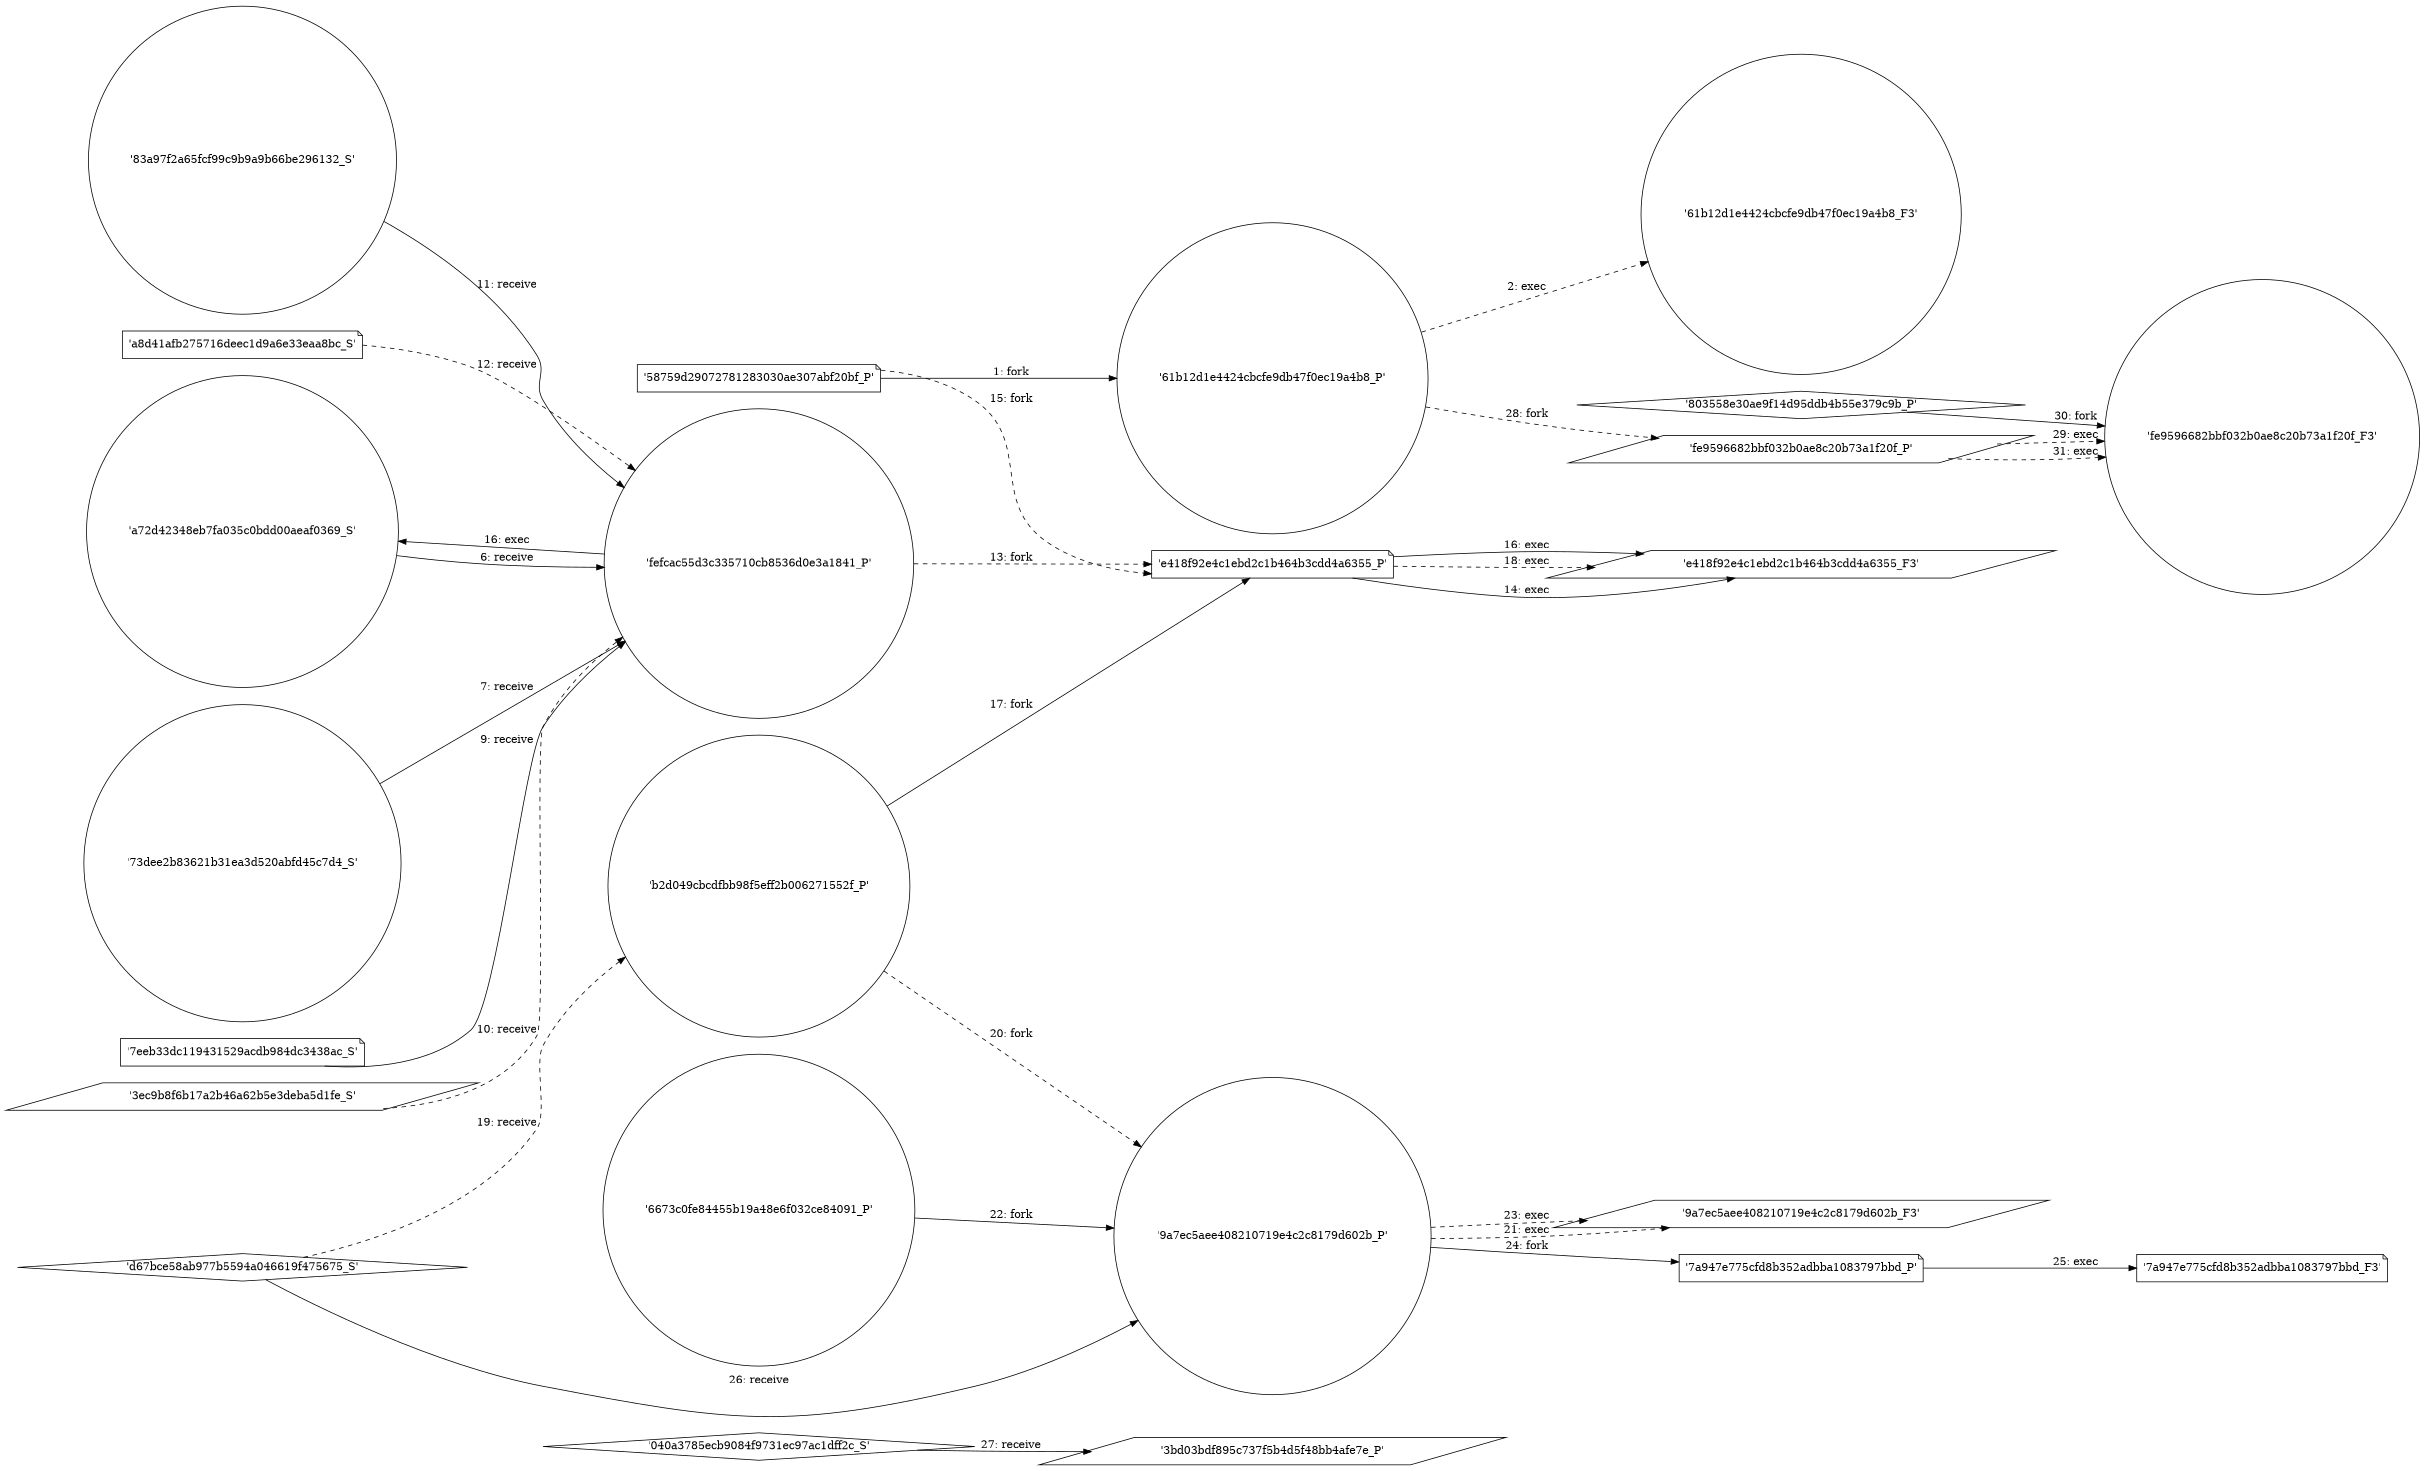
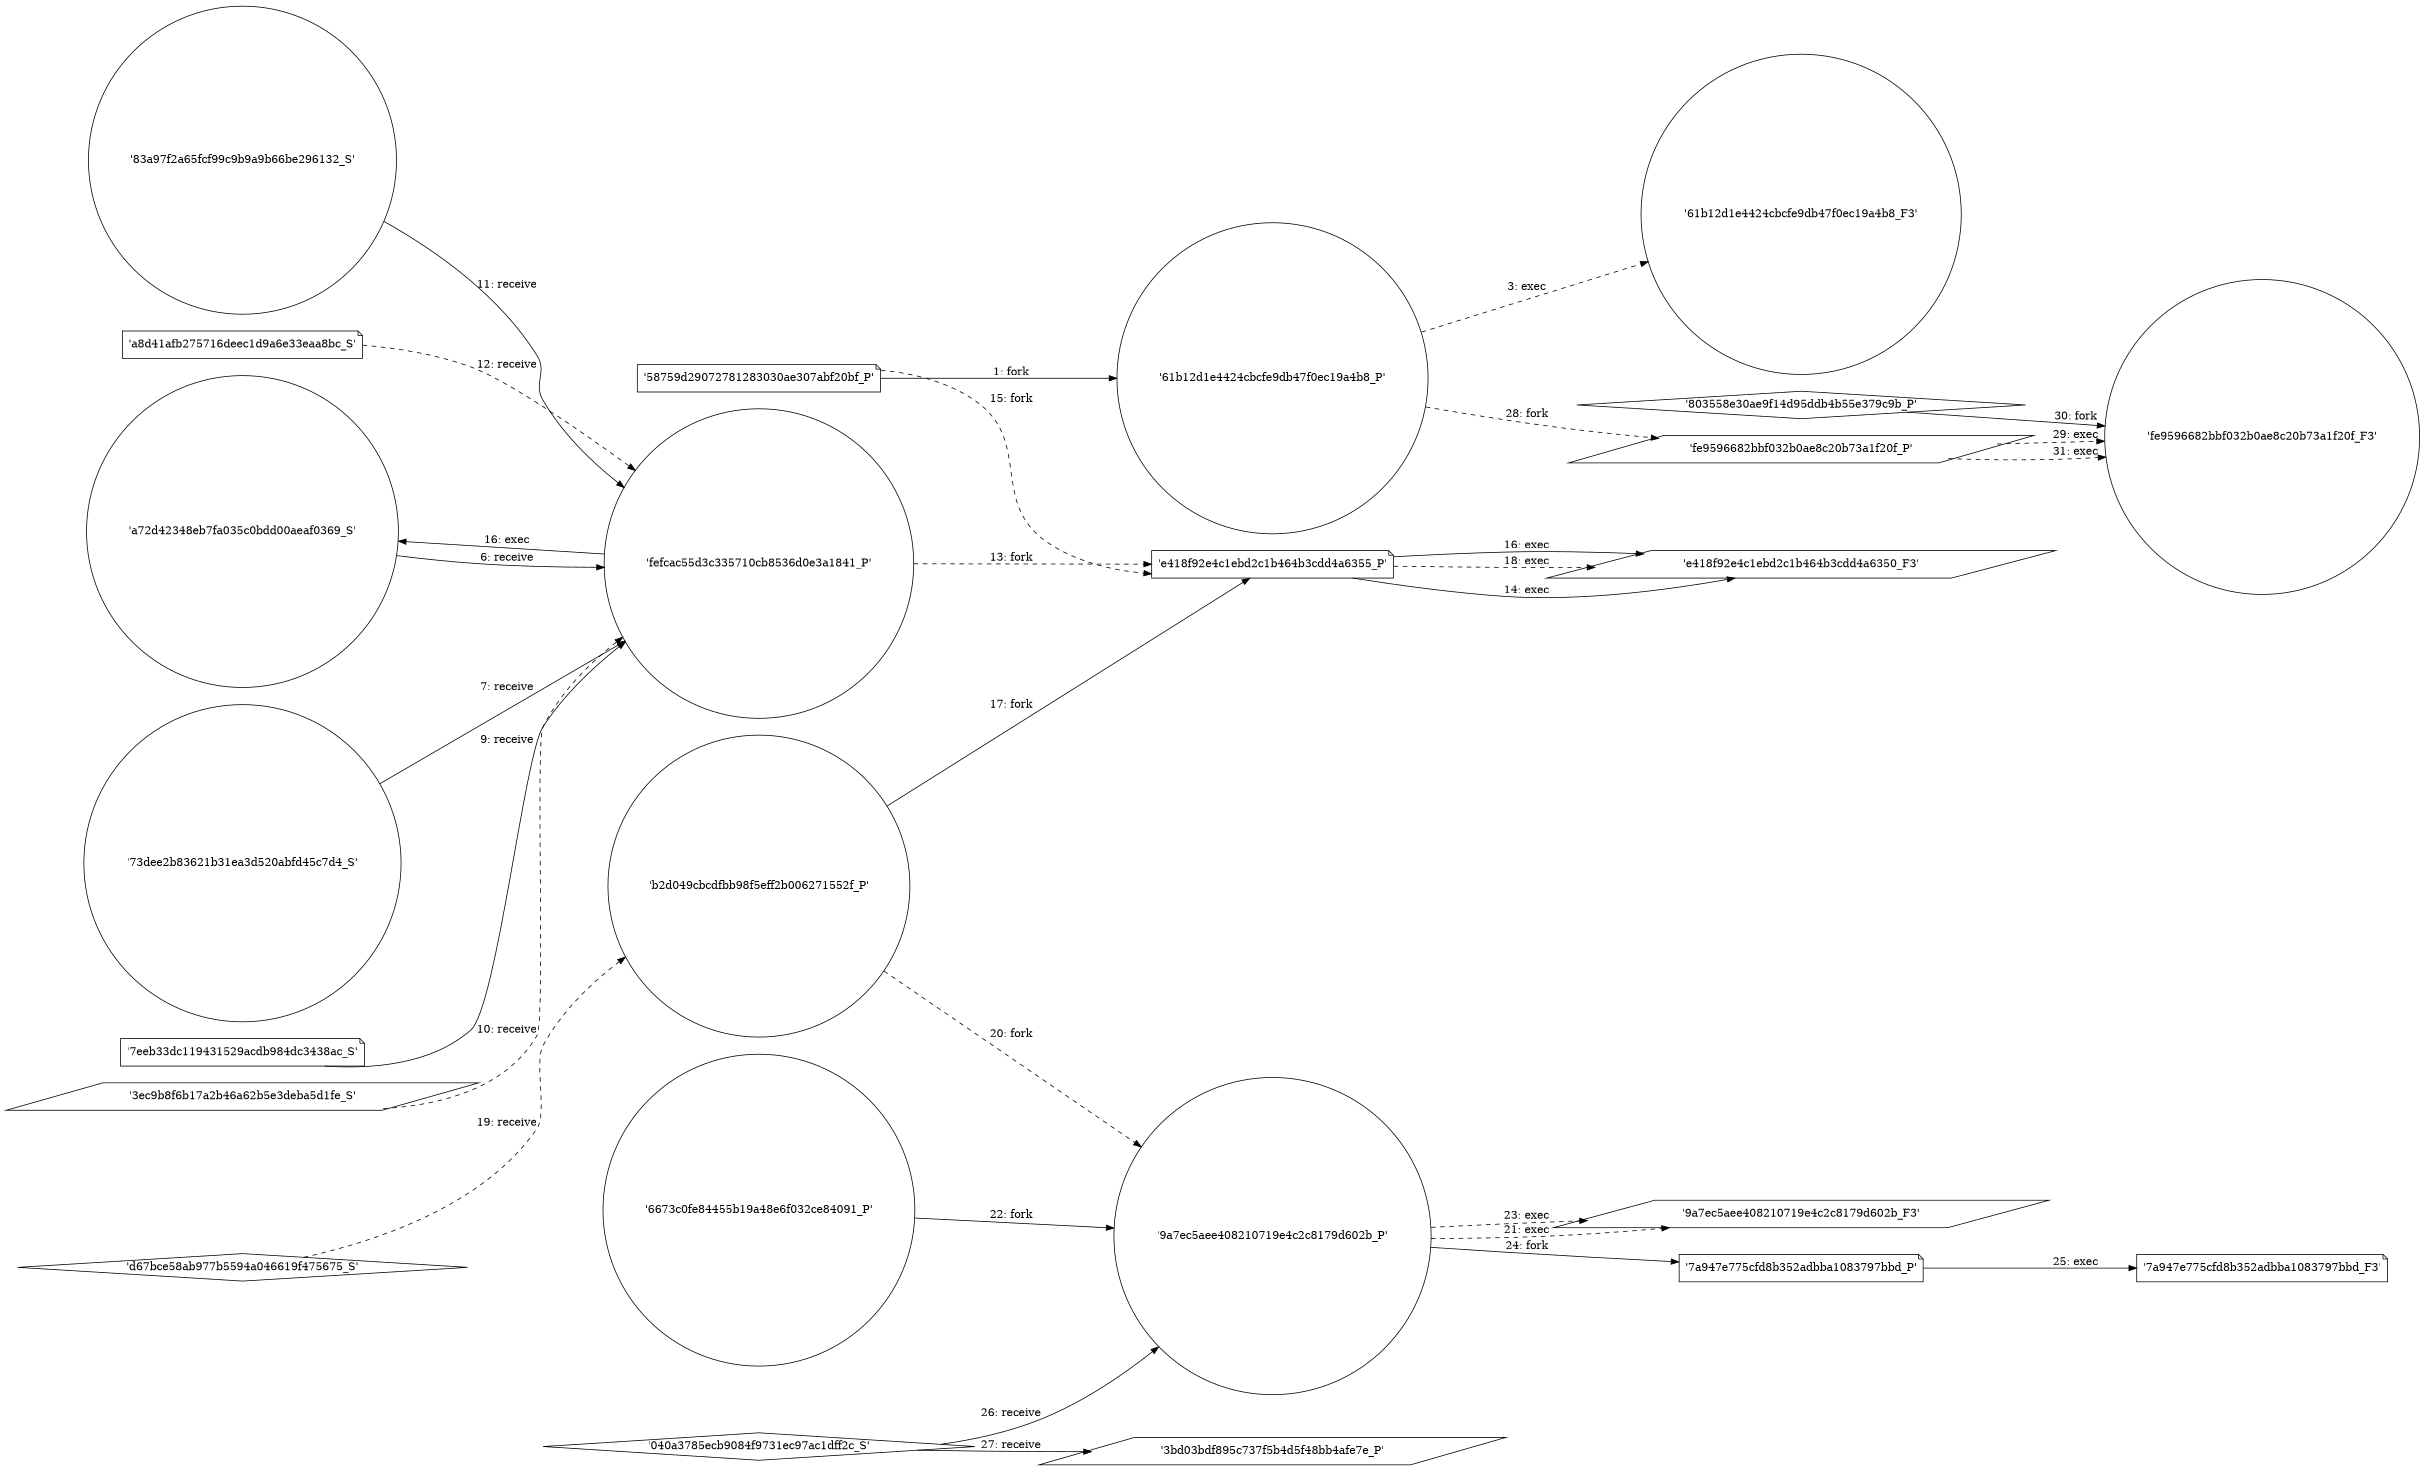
(1527, 287) -> (1527, 287)
(1801, 564) -> (1801, 564)
(694, 1412) -> (1053, 1414)
